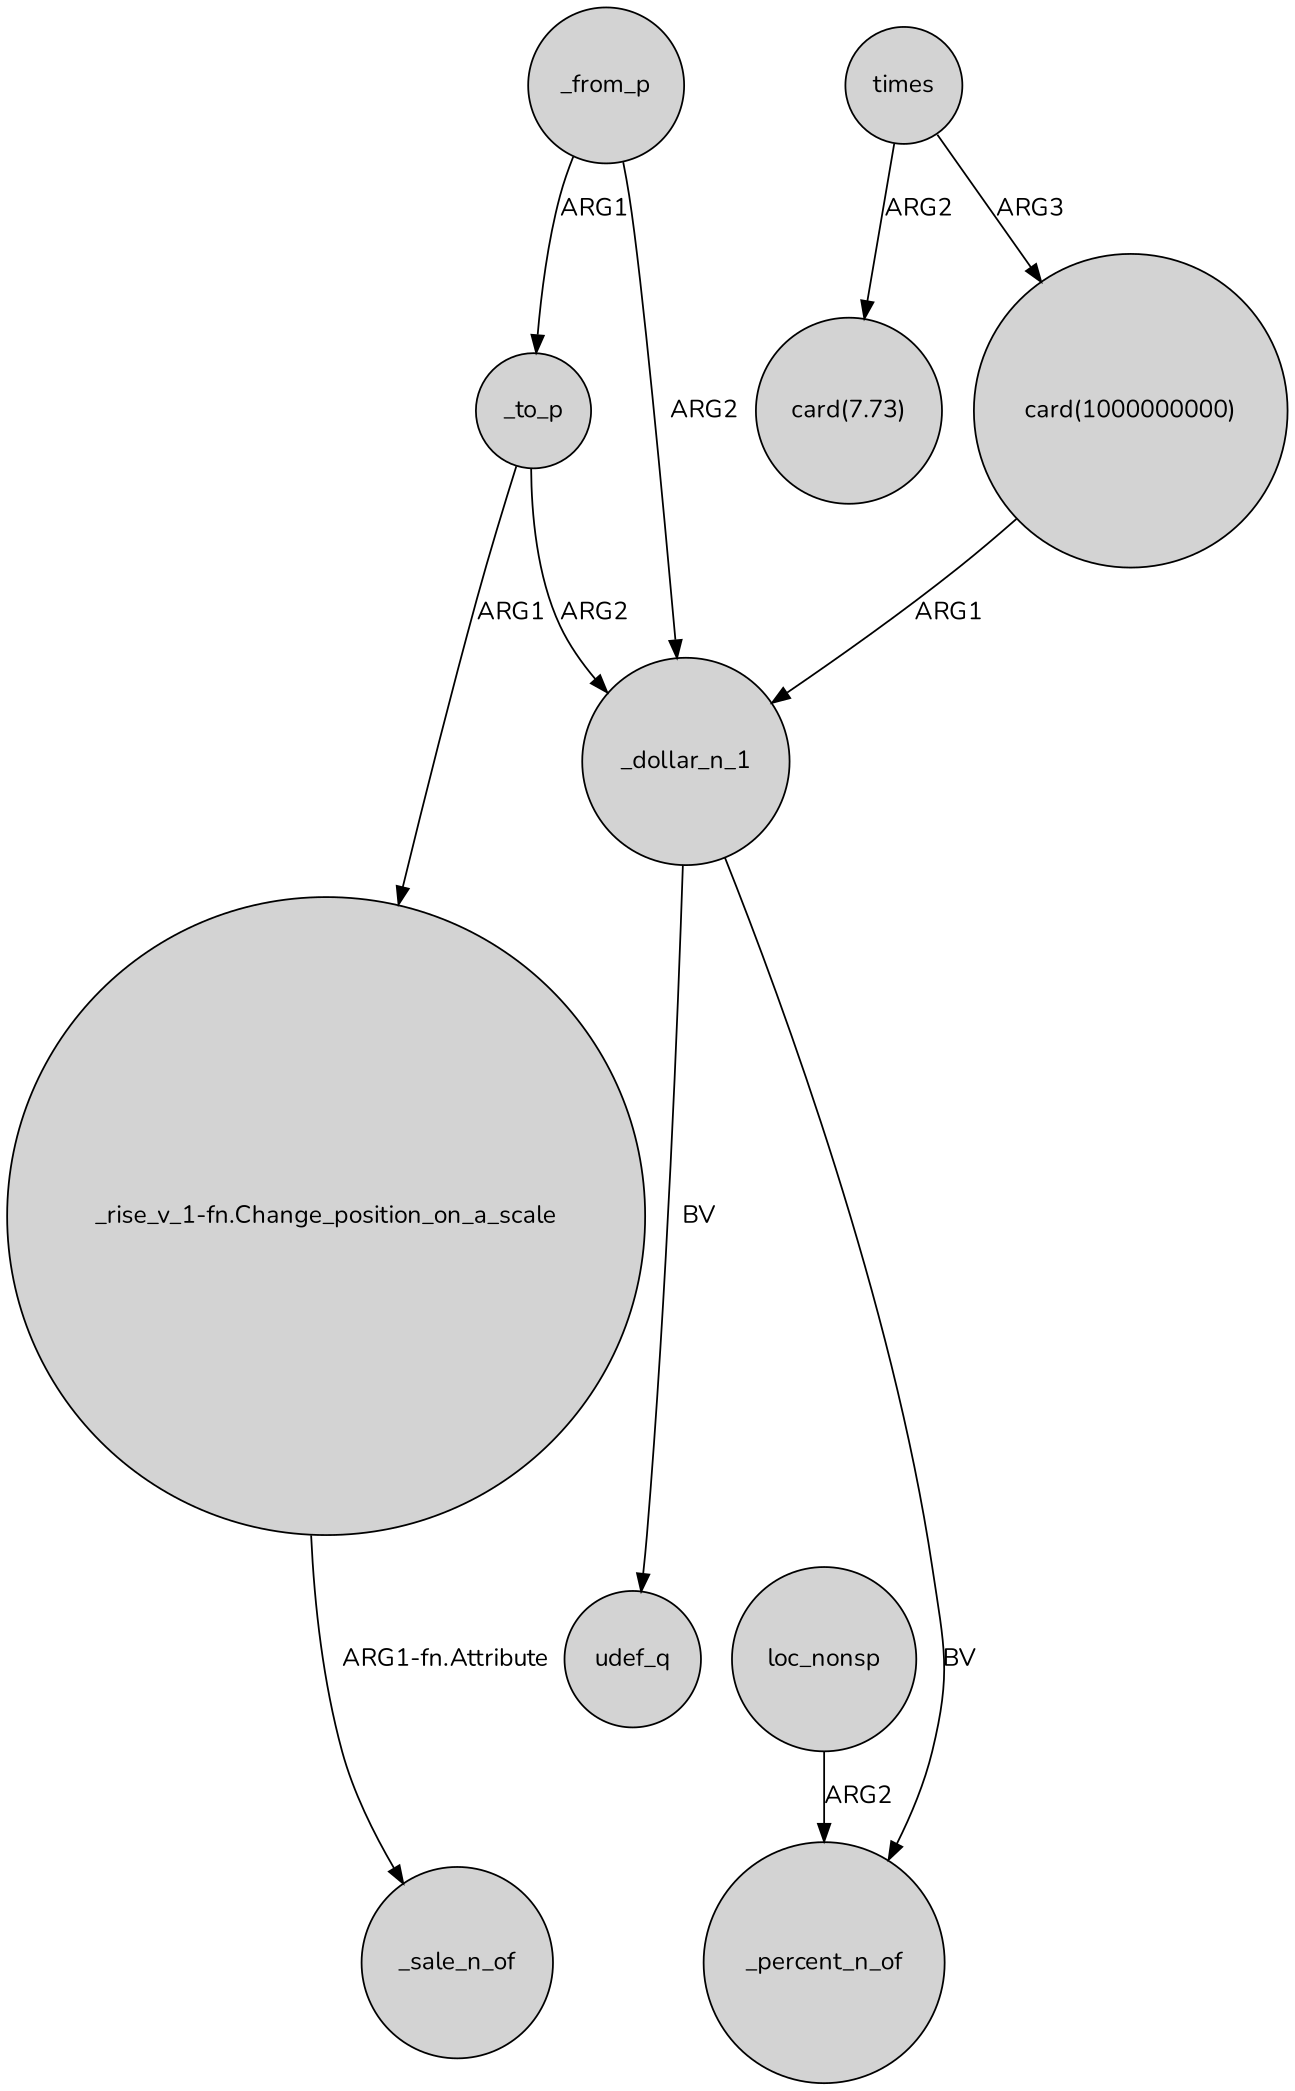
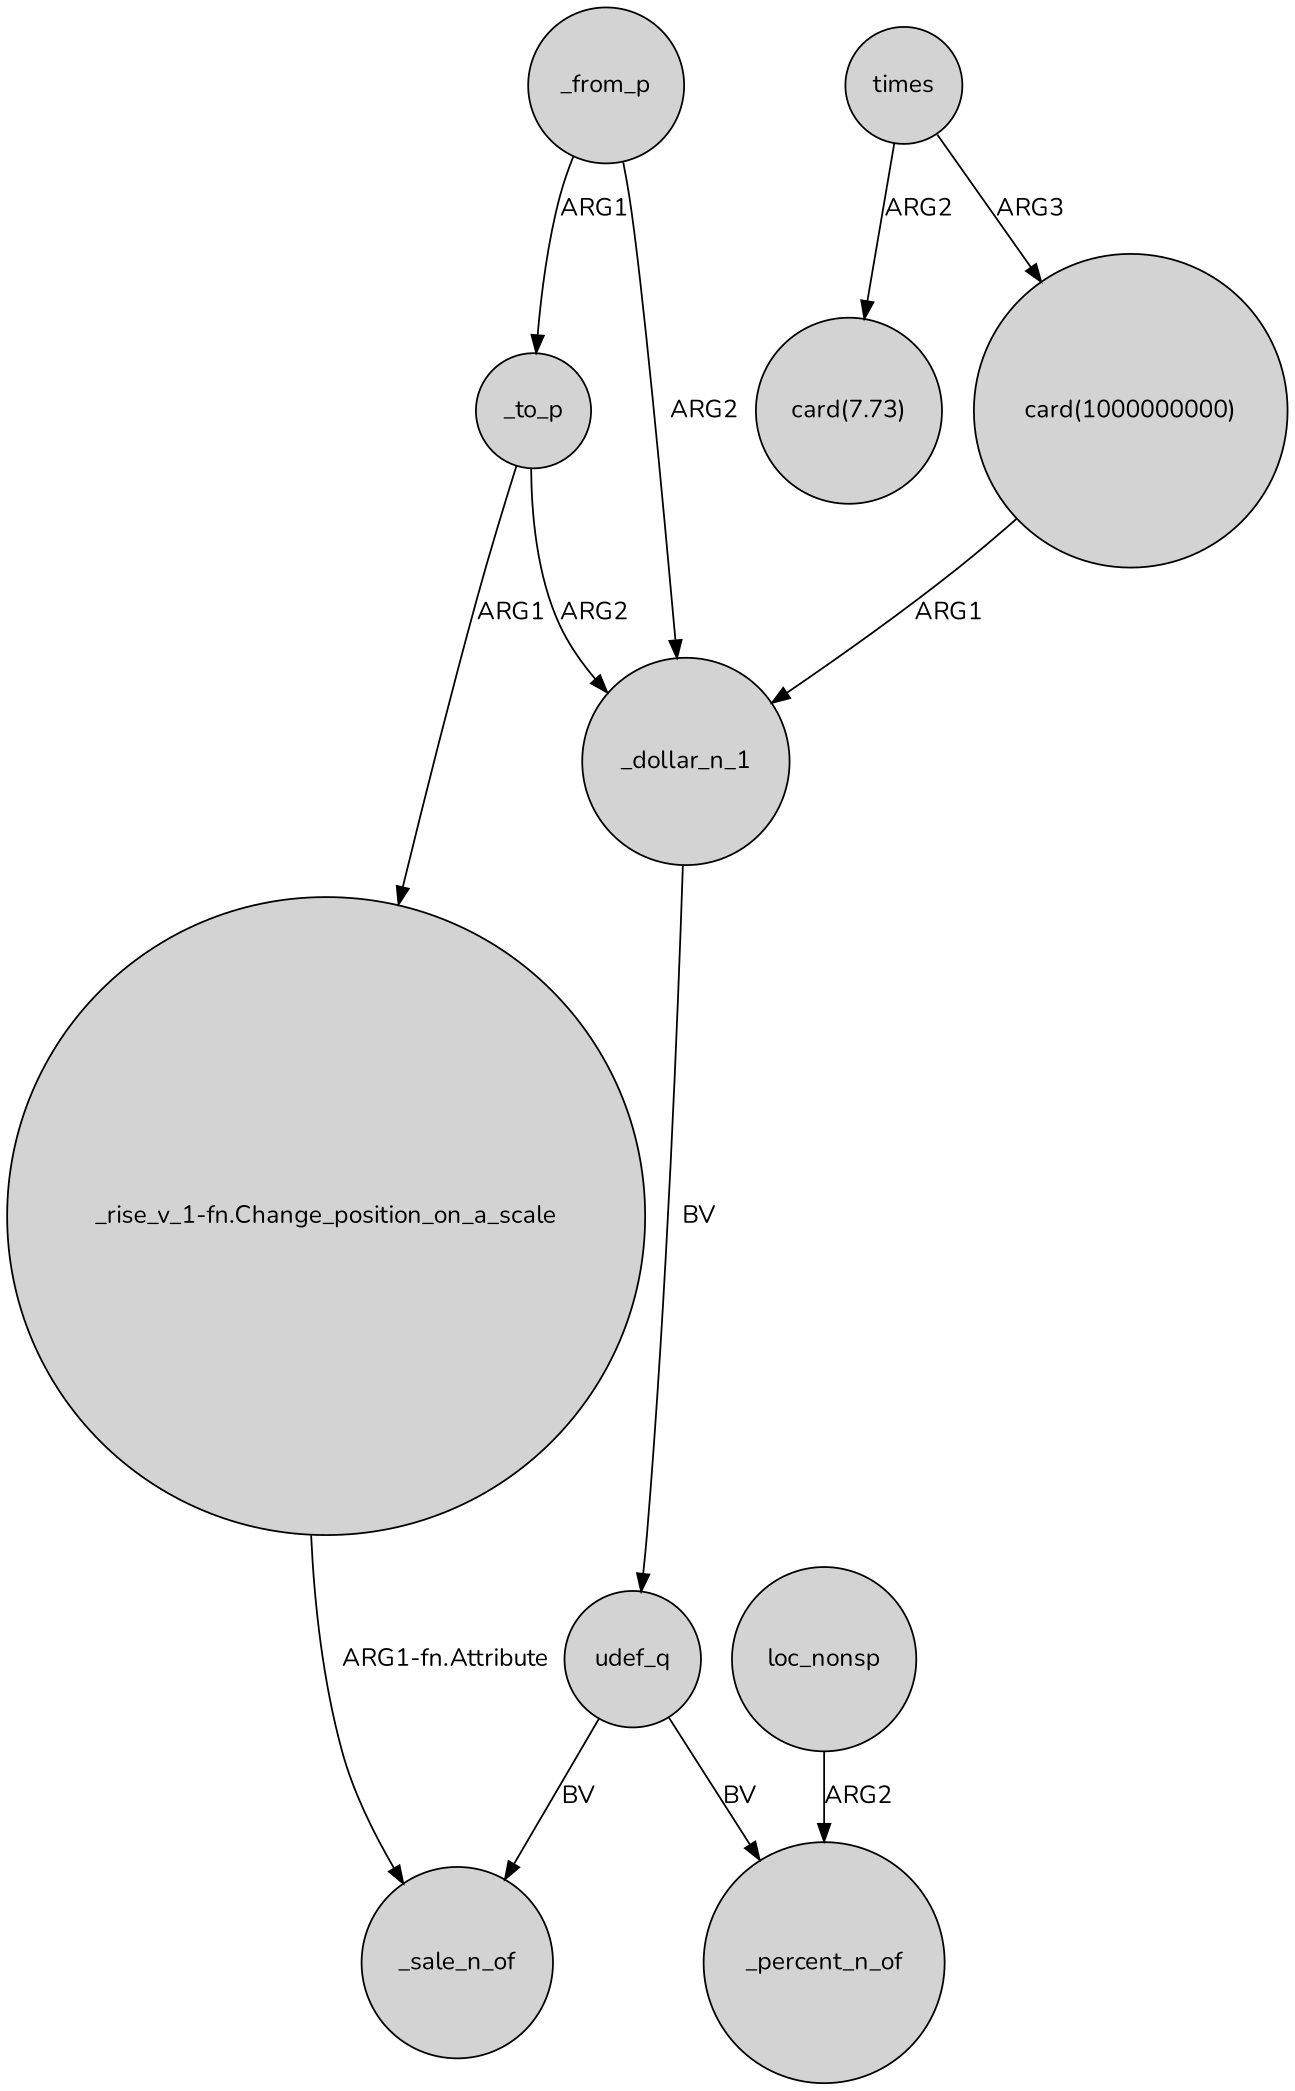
(886, 1344) -> (709, 1781)
none -> (557, 1791)
